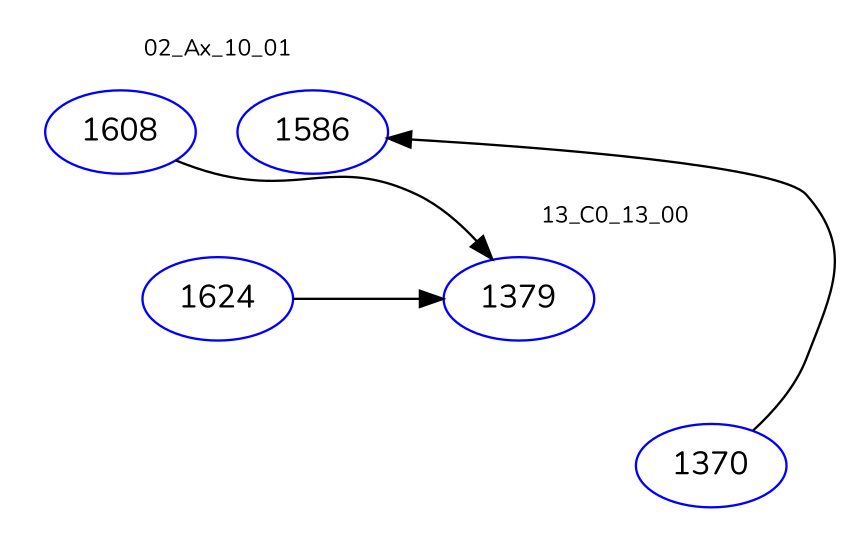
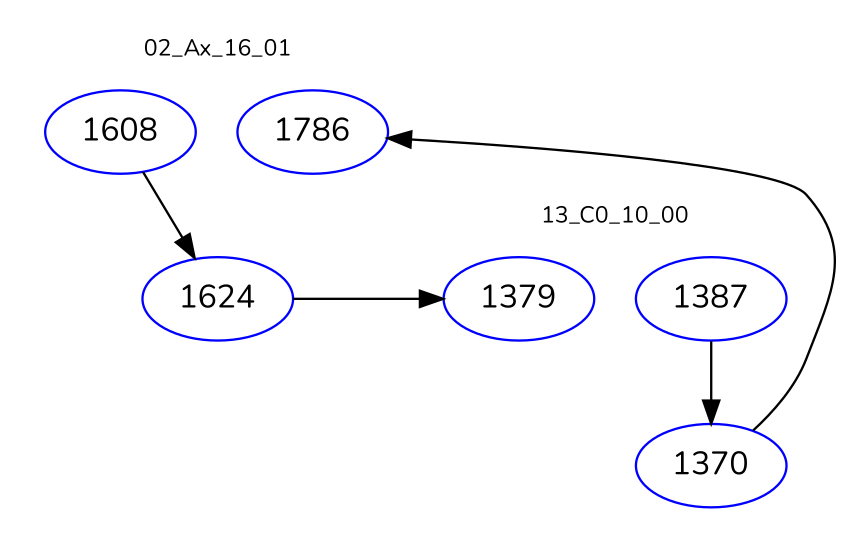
(218, 50) -> (218, 50)
(313, 132) -> (313, 132)
(335, 177) -> (163, 205)
(615, 217) -> (615, 217)
none -> (711, 299)
